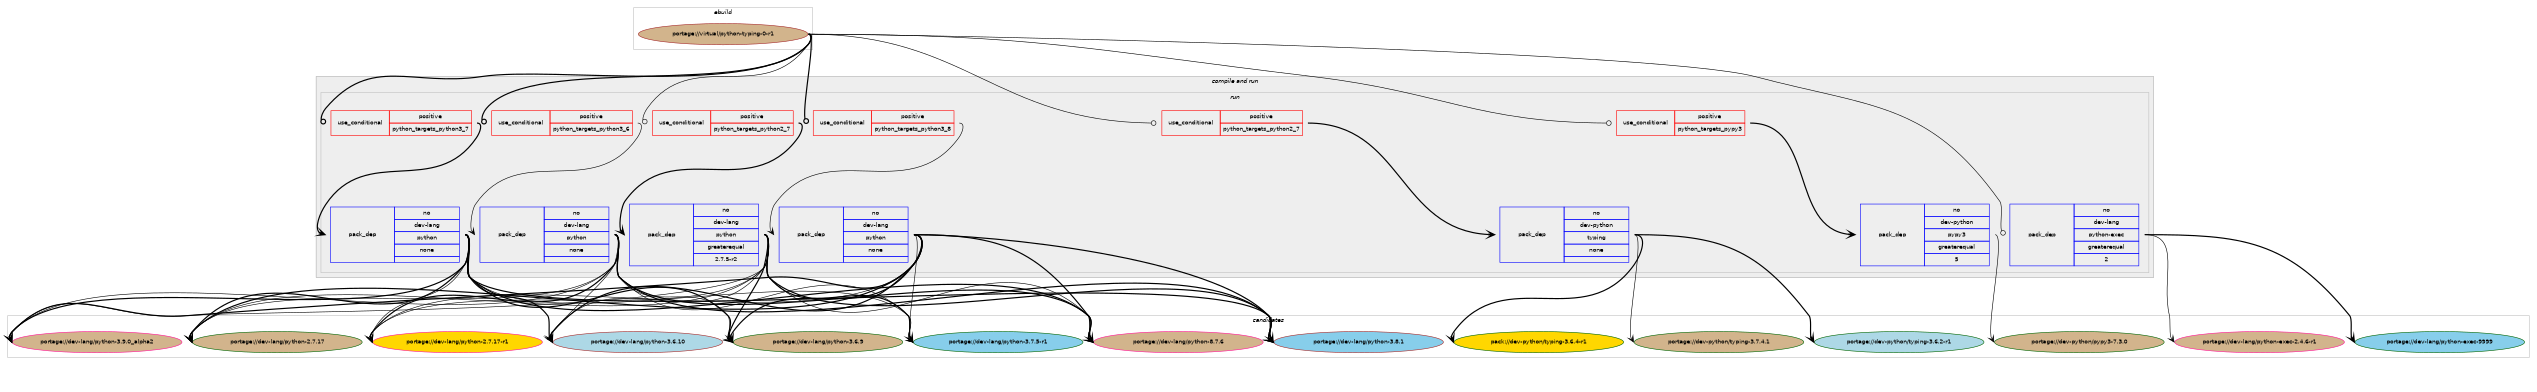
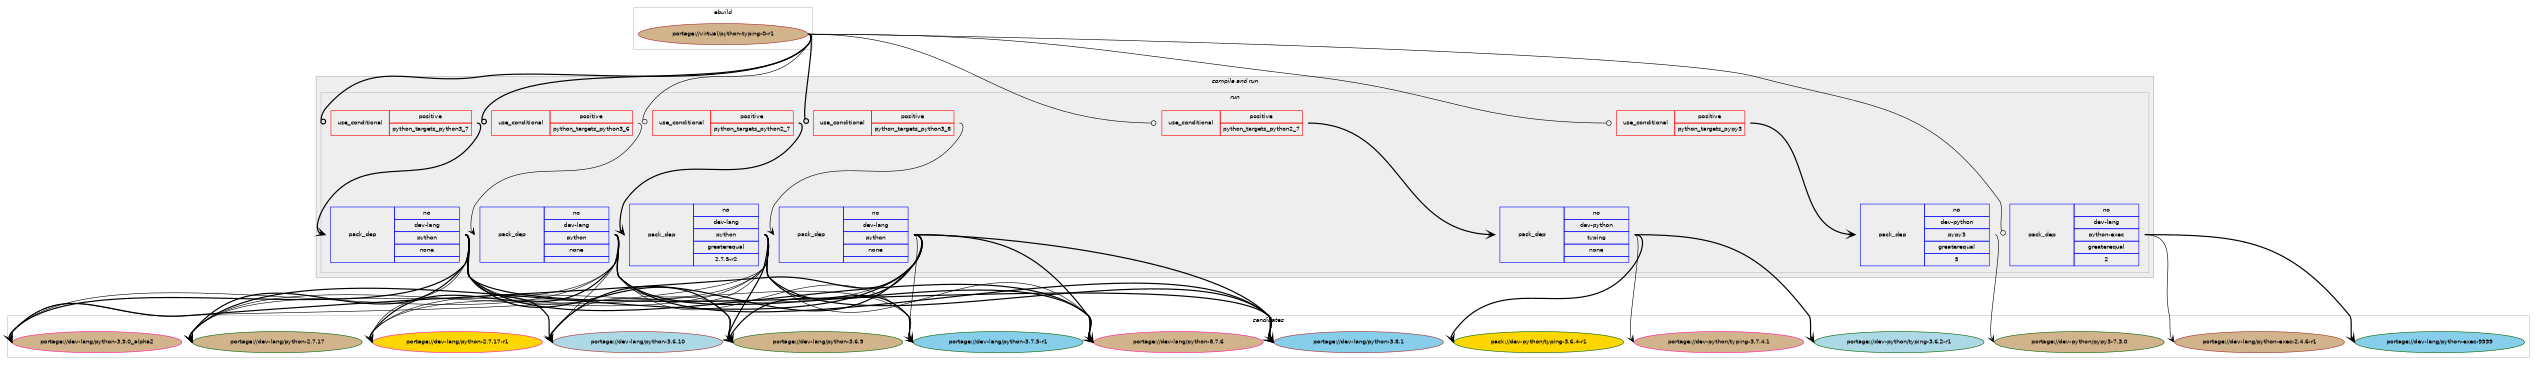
(1719, 342) -> (1719, 342)
(2260, 342) -> (2260, 342)
